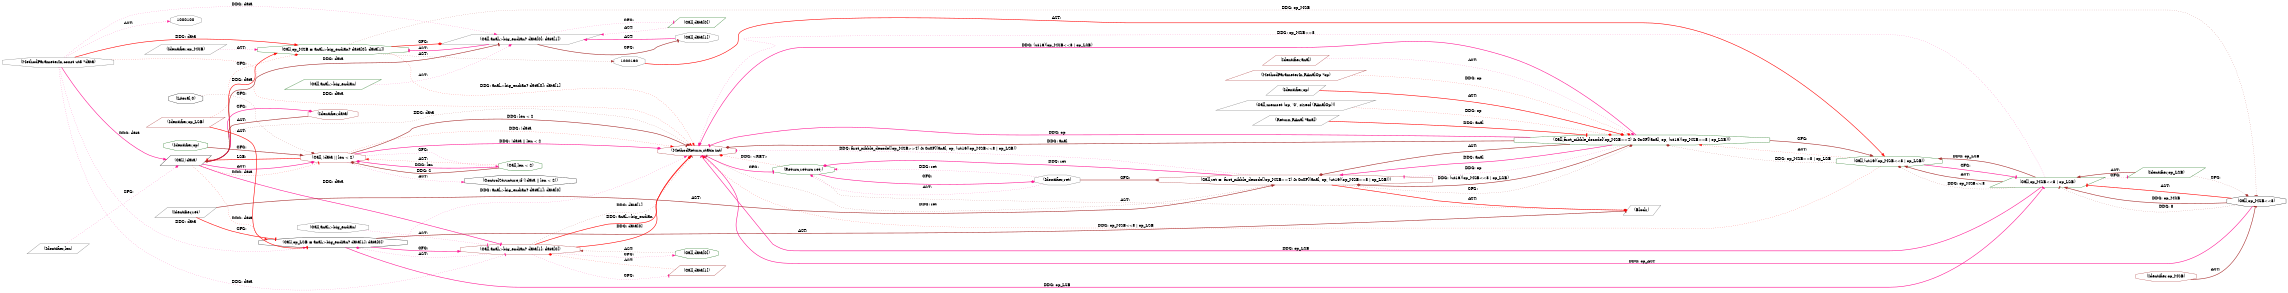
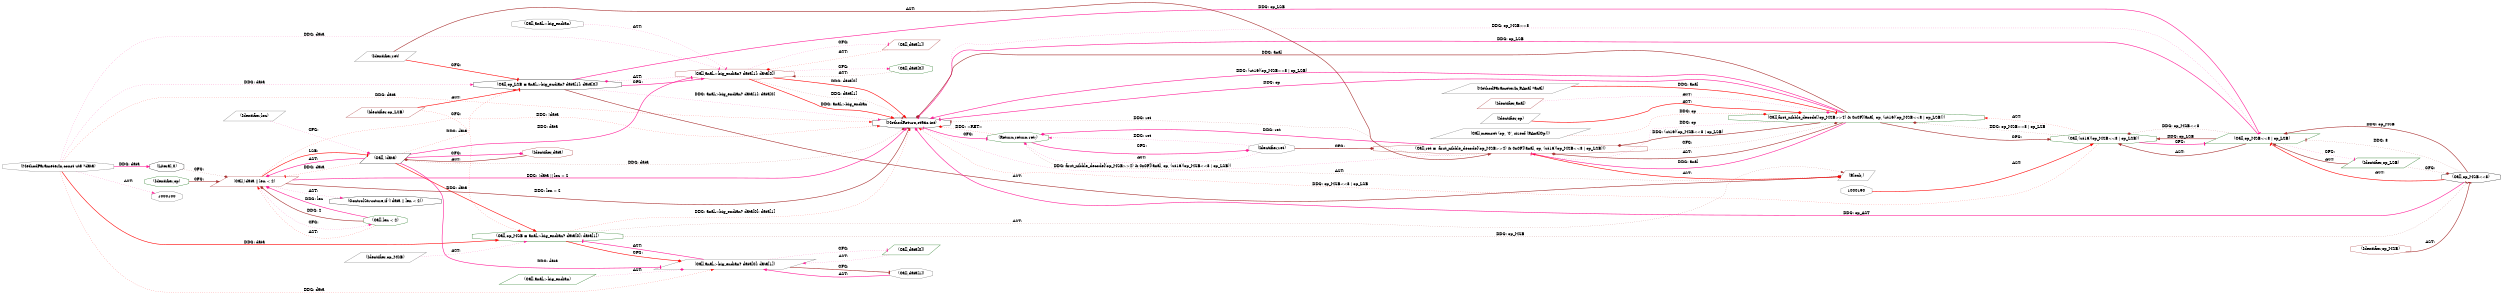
(274, 7) -> (354, 292)
(495, 59) -> (1223, 224)
(319, 64) -> (495, 266)
(1296, 75) -> none
(1296, 120) -> (1510, 89)
(105, 122) -> (130, 167)
(697, 151) -> (911, 123)
(333, 158) -> (254, 182)
